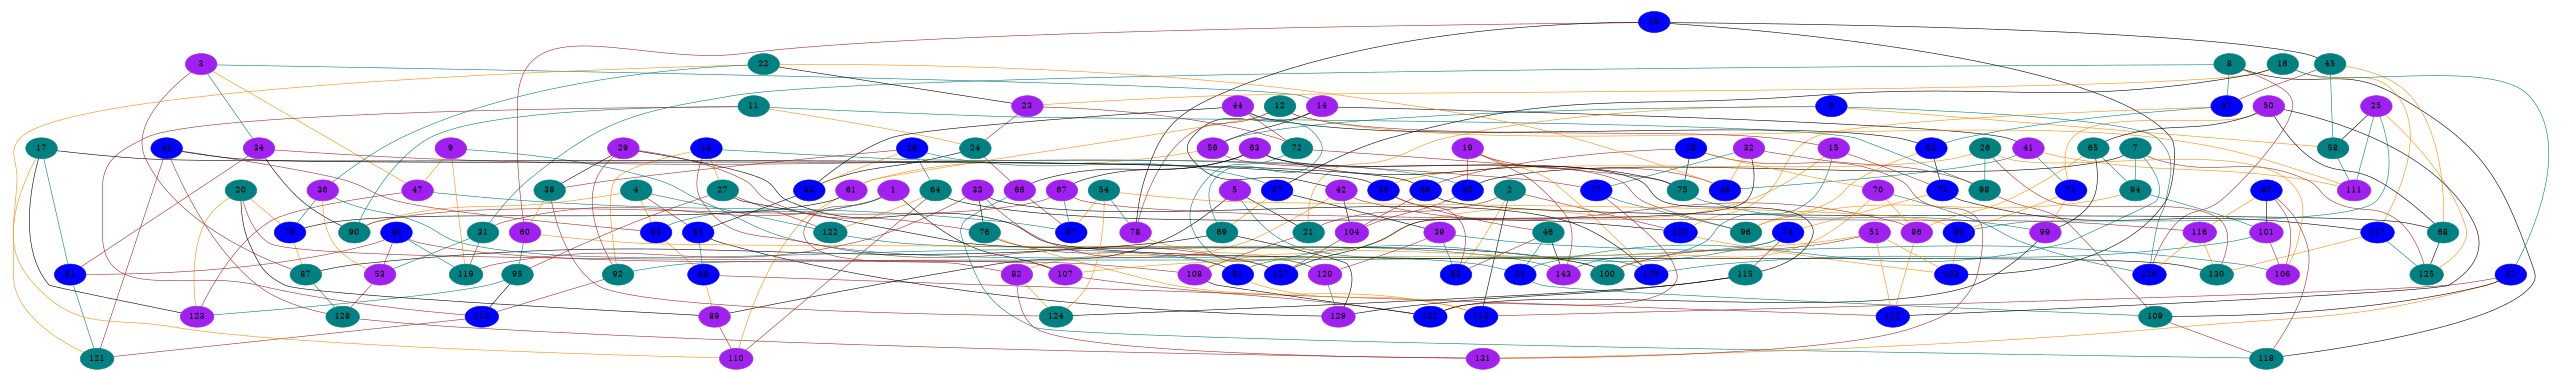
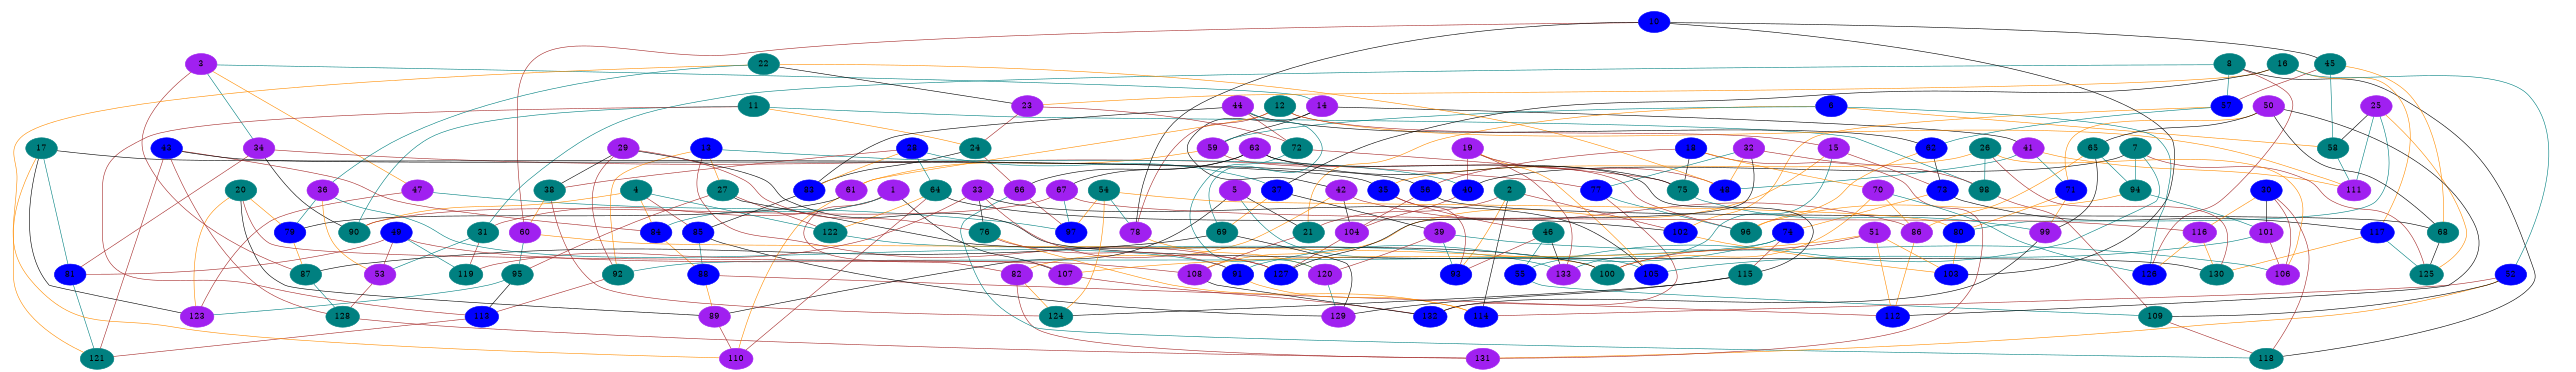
(451, 148) -> none
(1564, 275) -> (1564, 275)
